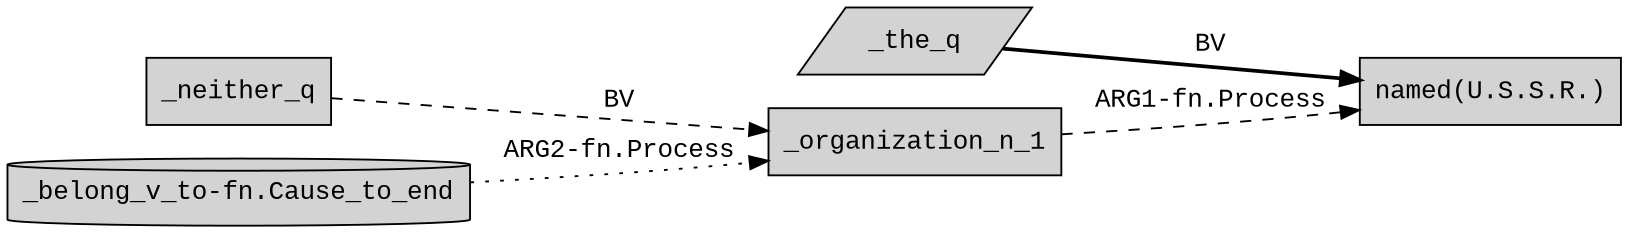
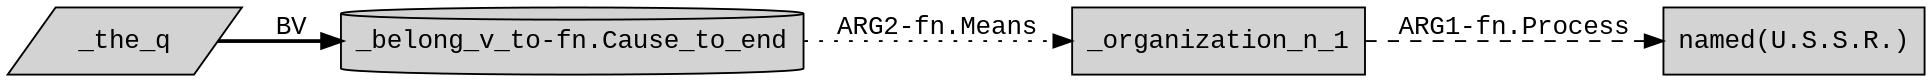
(1172, 64) -> (270, 41)
(239, 91) -> none
(619, 150) -> (938, 27)
